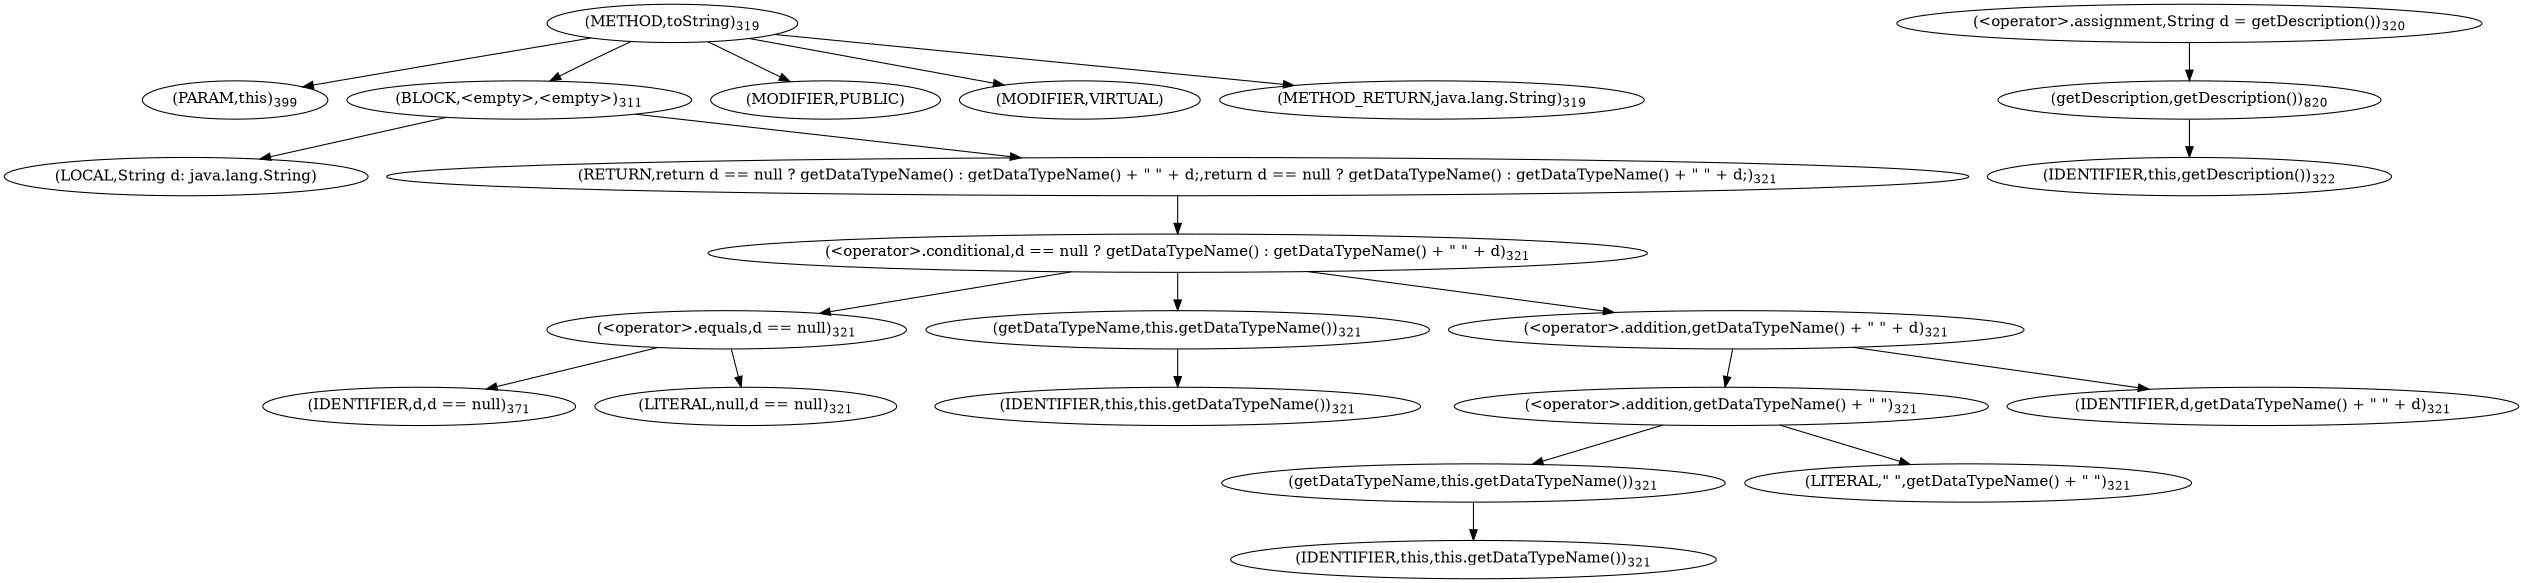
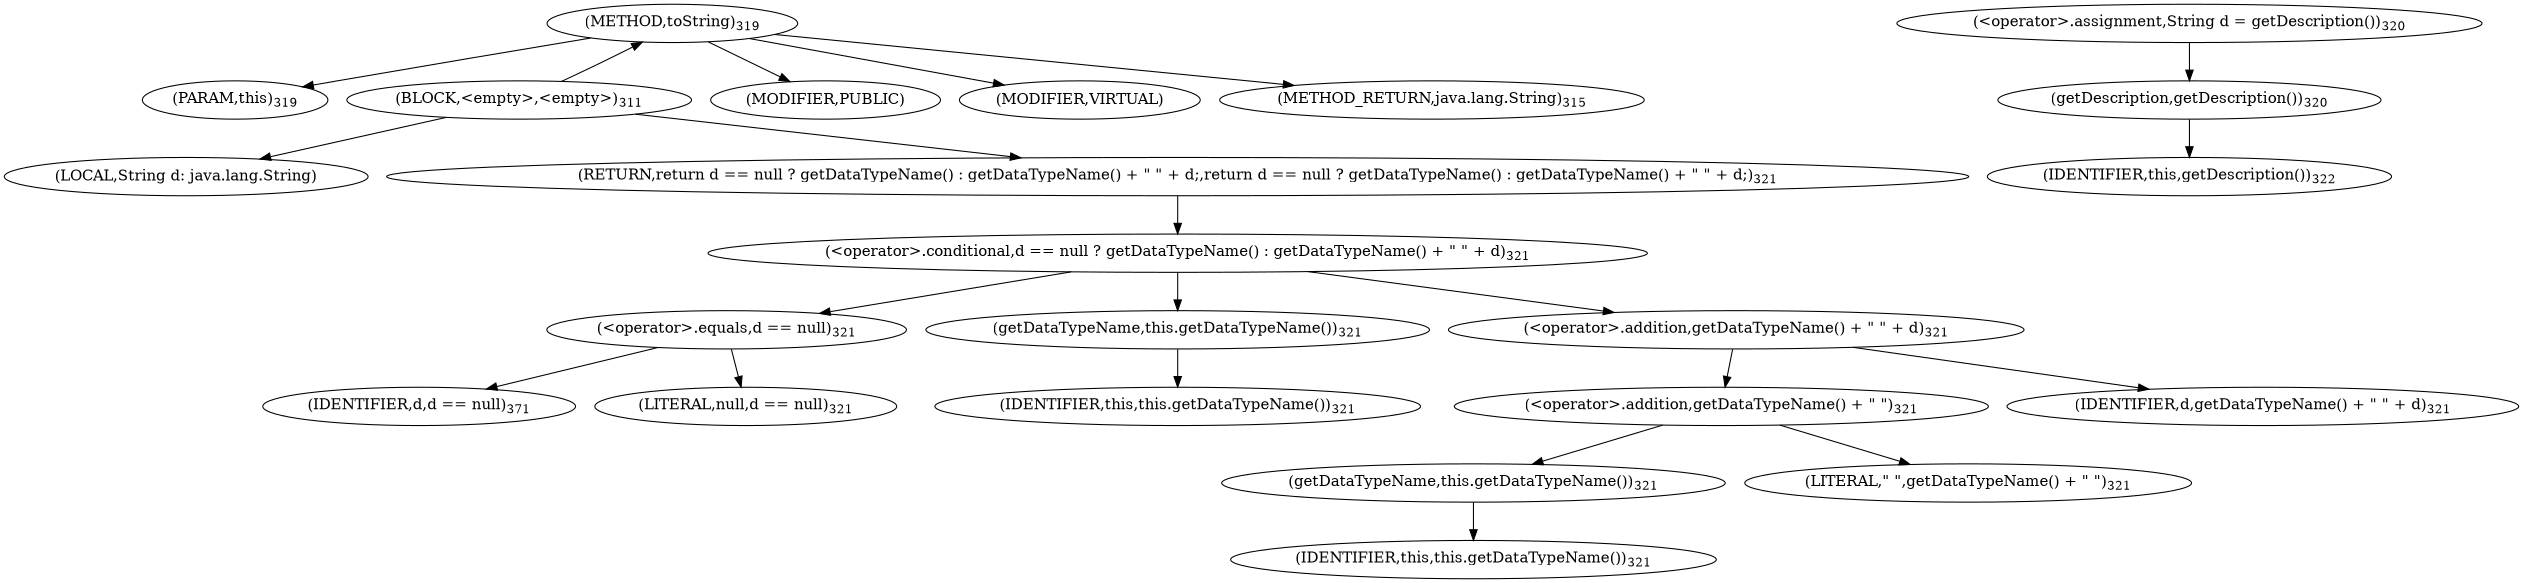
(595, 58) -> (597, 65)
(286, 98) -> (286, 98)
(1575, 98) -> (1575, 98)
(2316, 98) -> (2316, 98)
